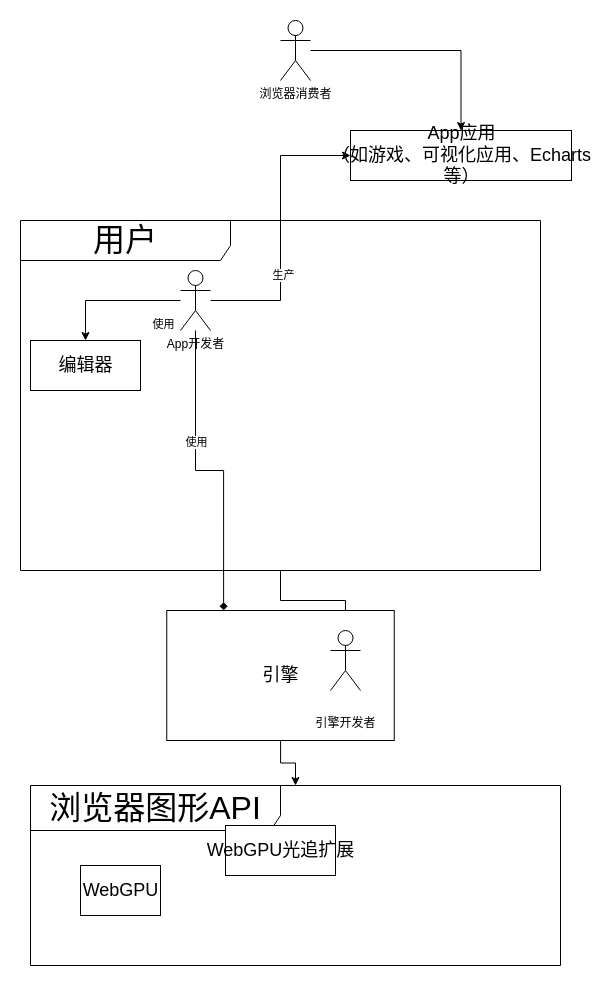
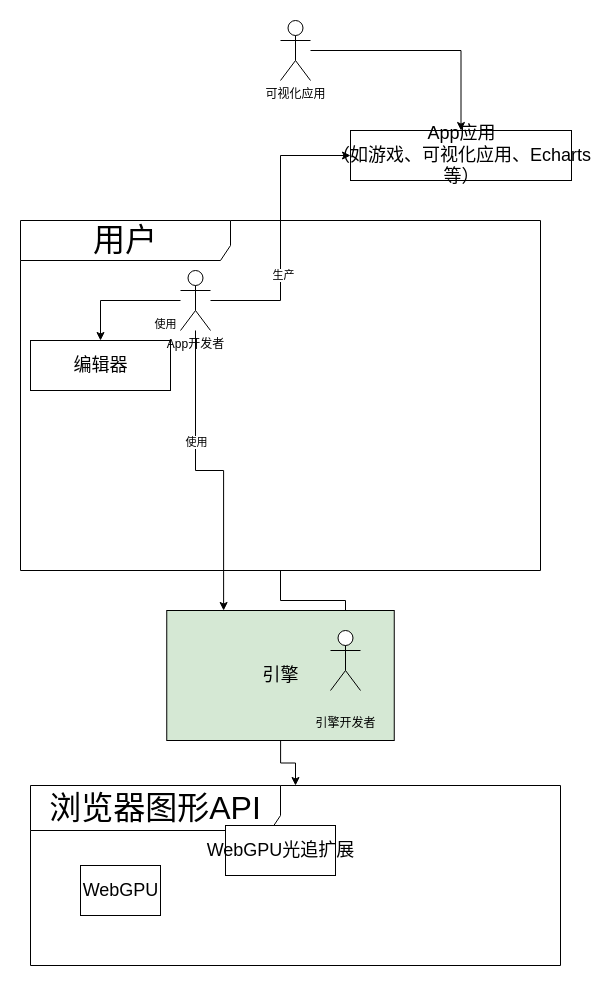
(296, 95) -> (296, 95)
(86, 366) -> (101, 366)
(224, 601) -> (224, 602)
(281, 676) -> (281, 676)
